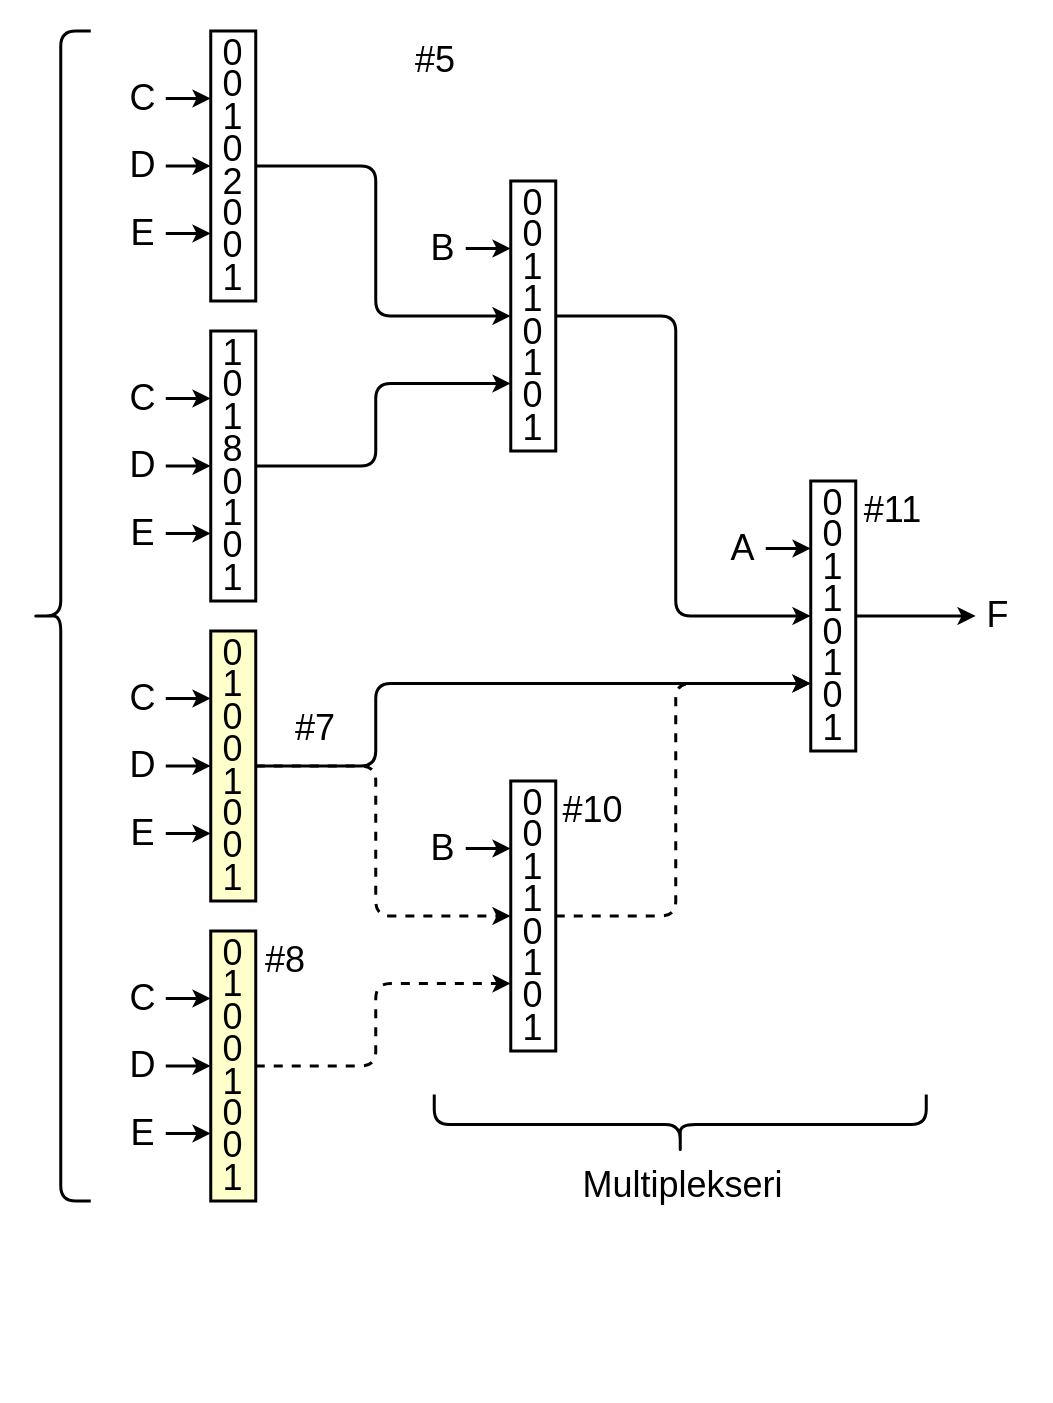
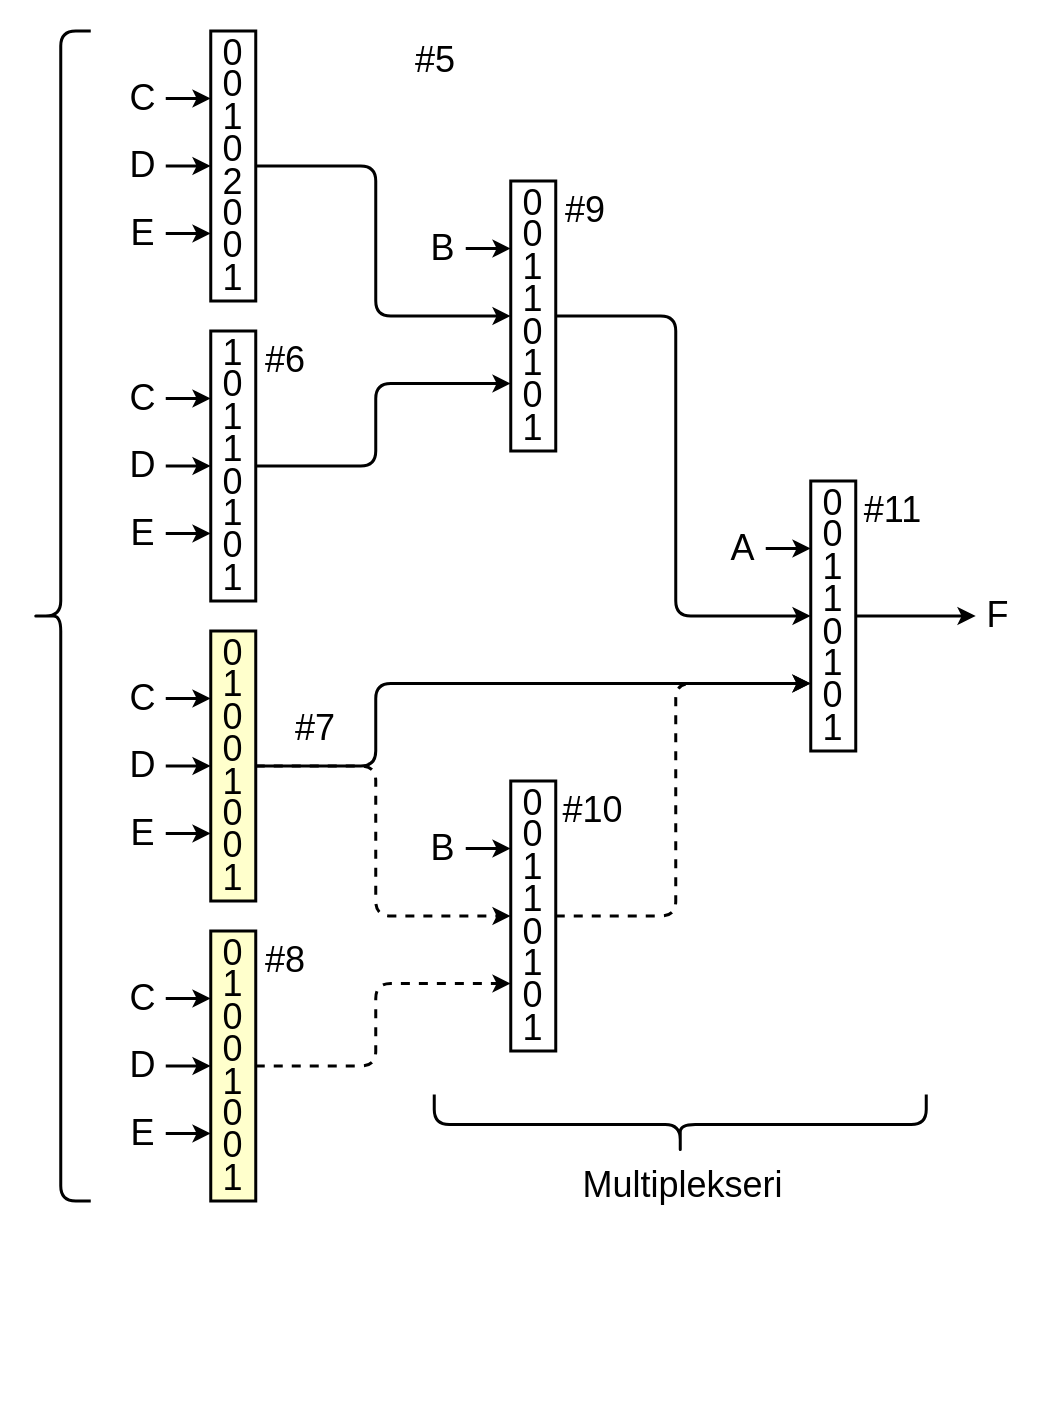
none -> (586, 211)
none -> (286, 361)
(233, 466) -> (233, 466)
